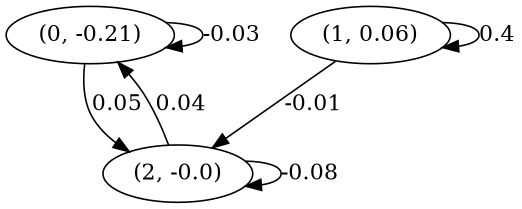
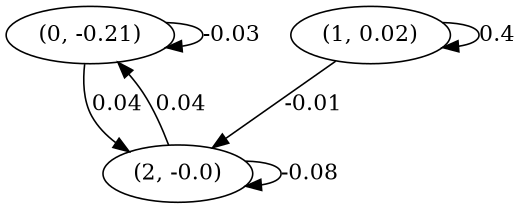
(371, 35) -> (371, 35)
(117, 104) -> (117, 104)
